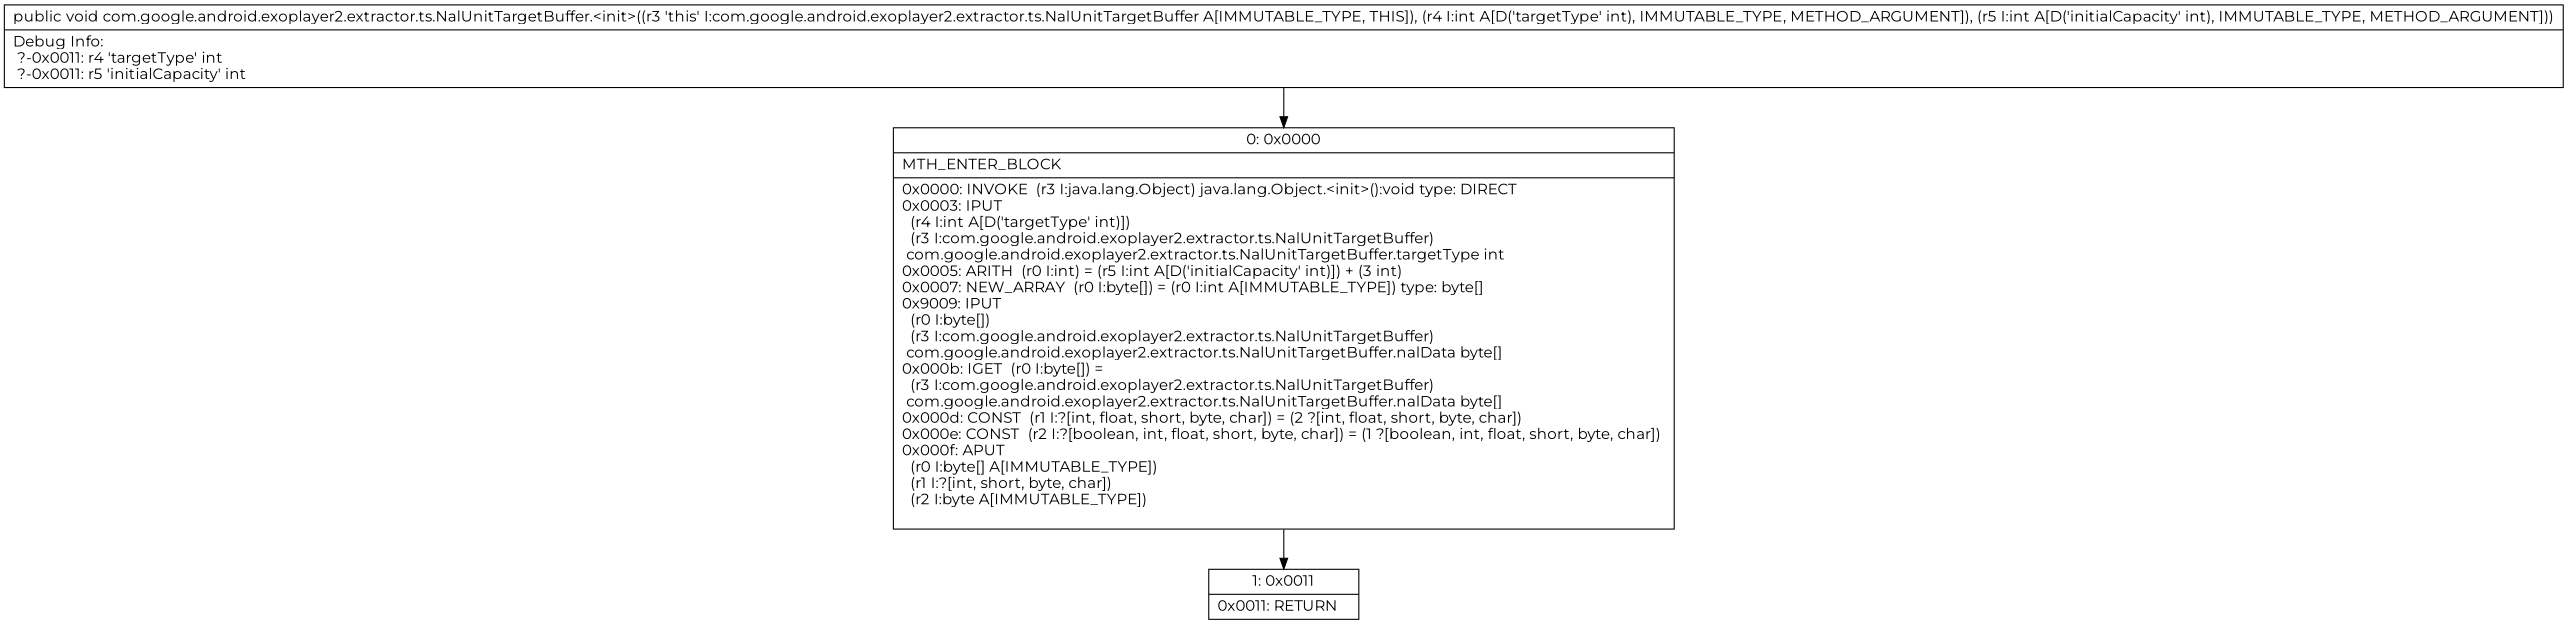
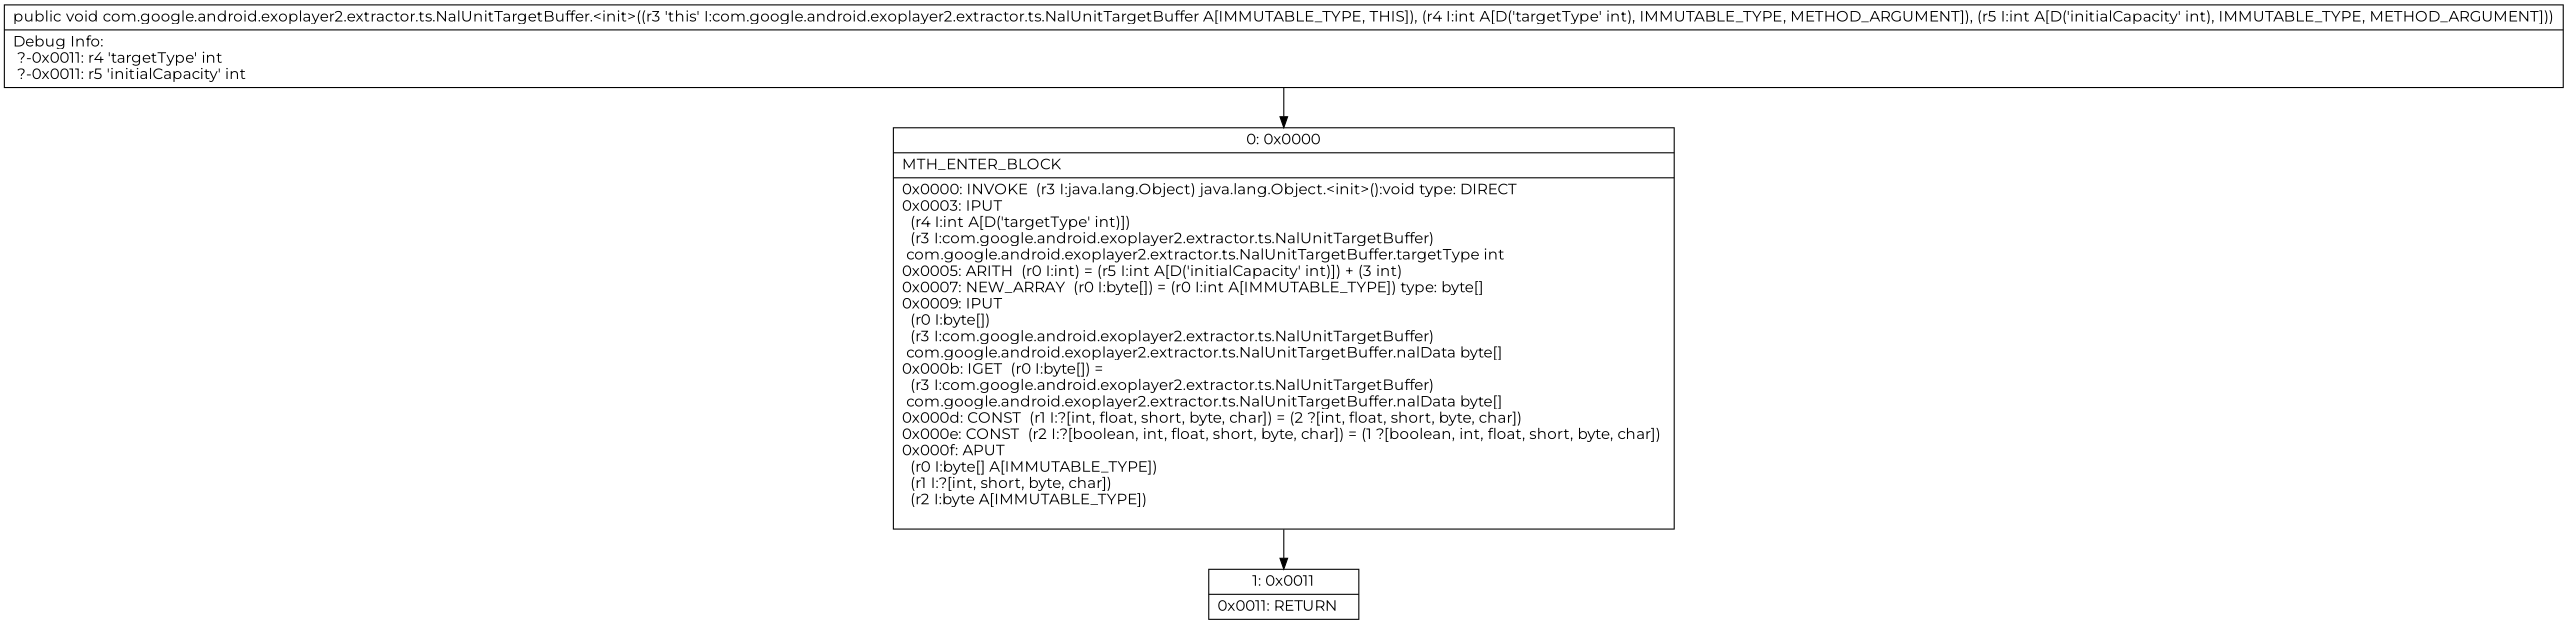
(956, 304) -> (956, 304)
